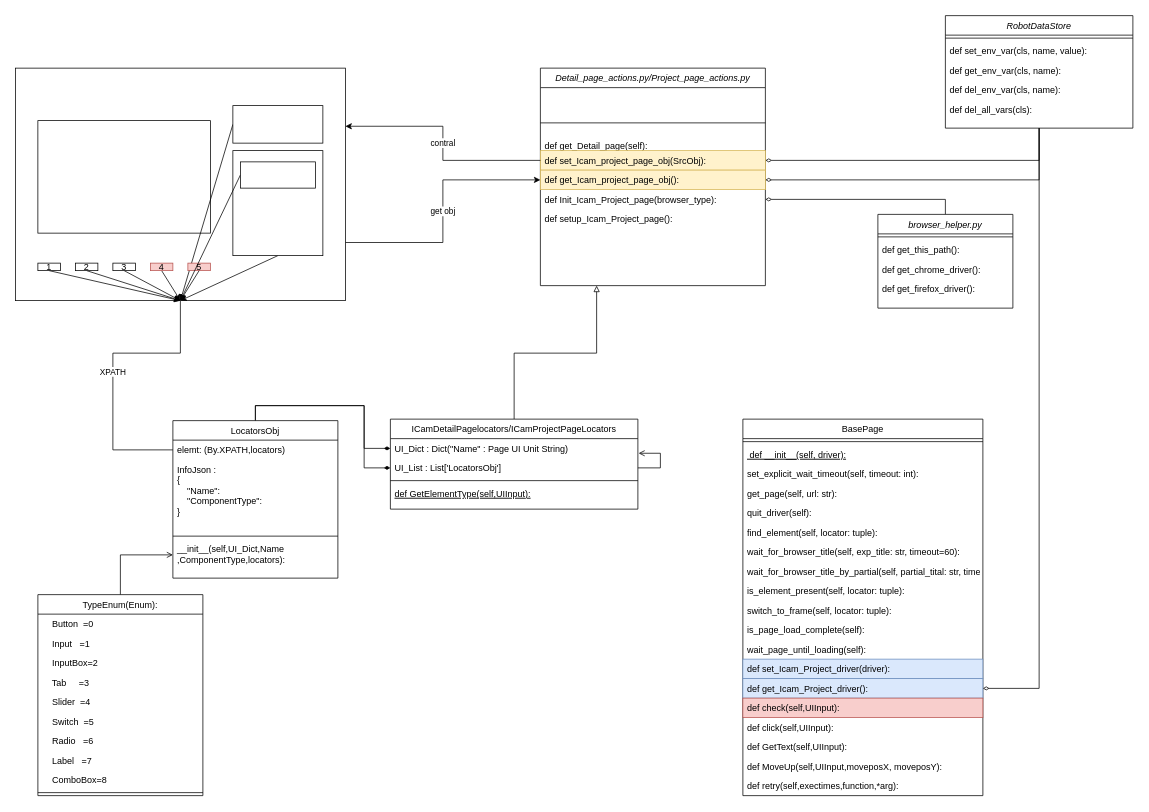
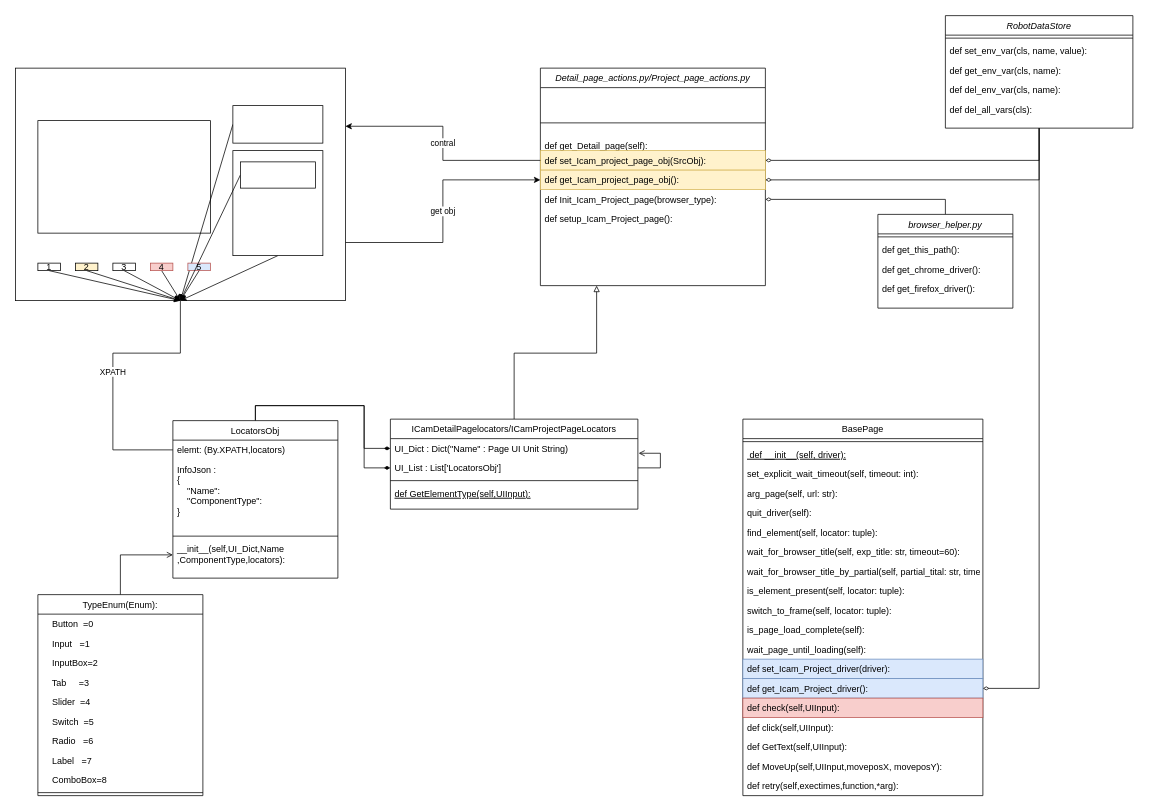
(87, 267) -> (87, 267)
(199, 267) -> (199, 267)
(802, 494) -> (802, 494)
